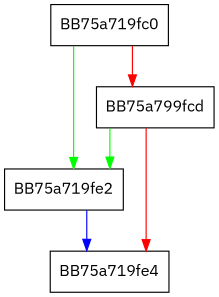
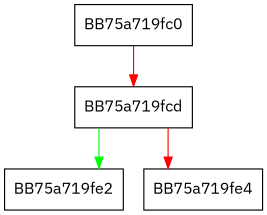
(74, 102) -> none
(155, 107) -> (134, 107)
(87, 225) -> none
